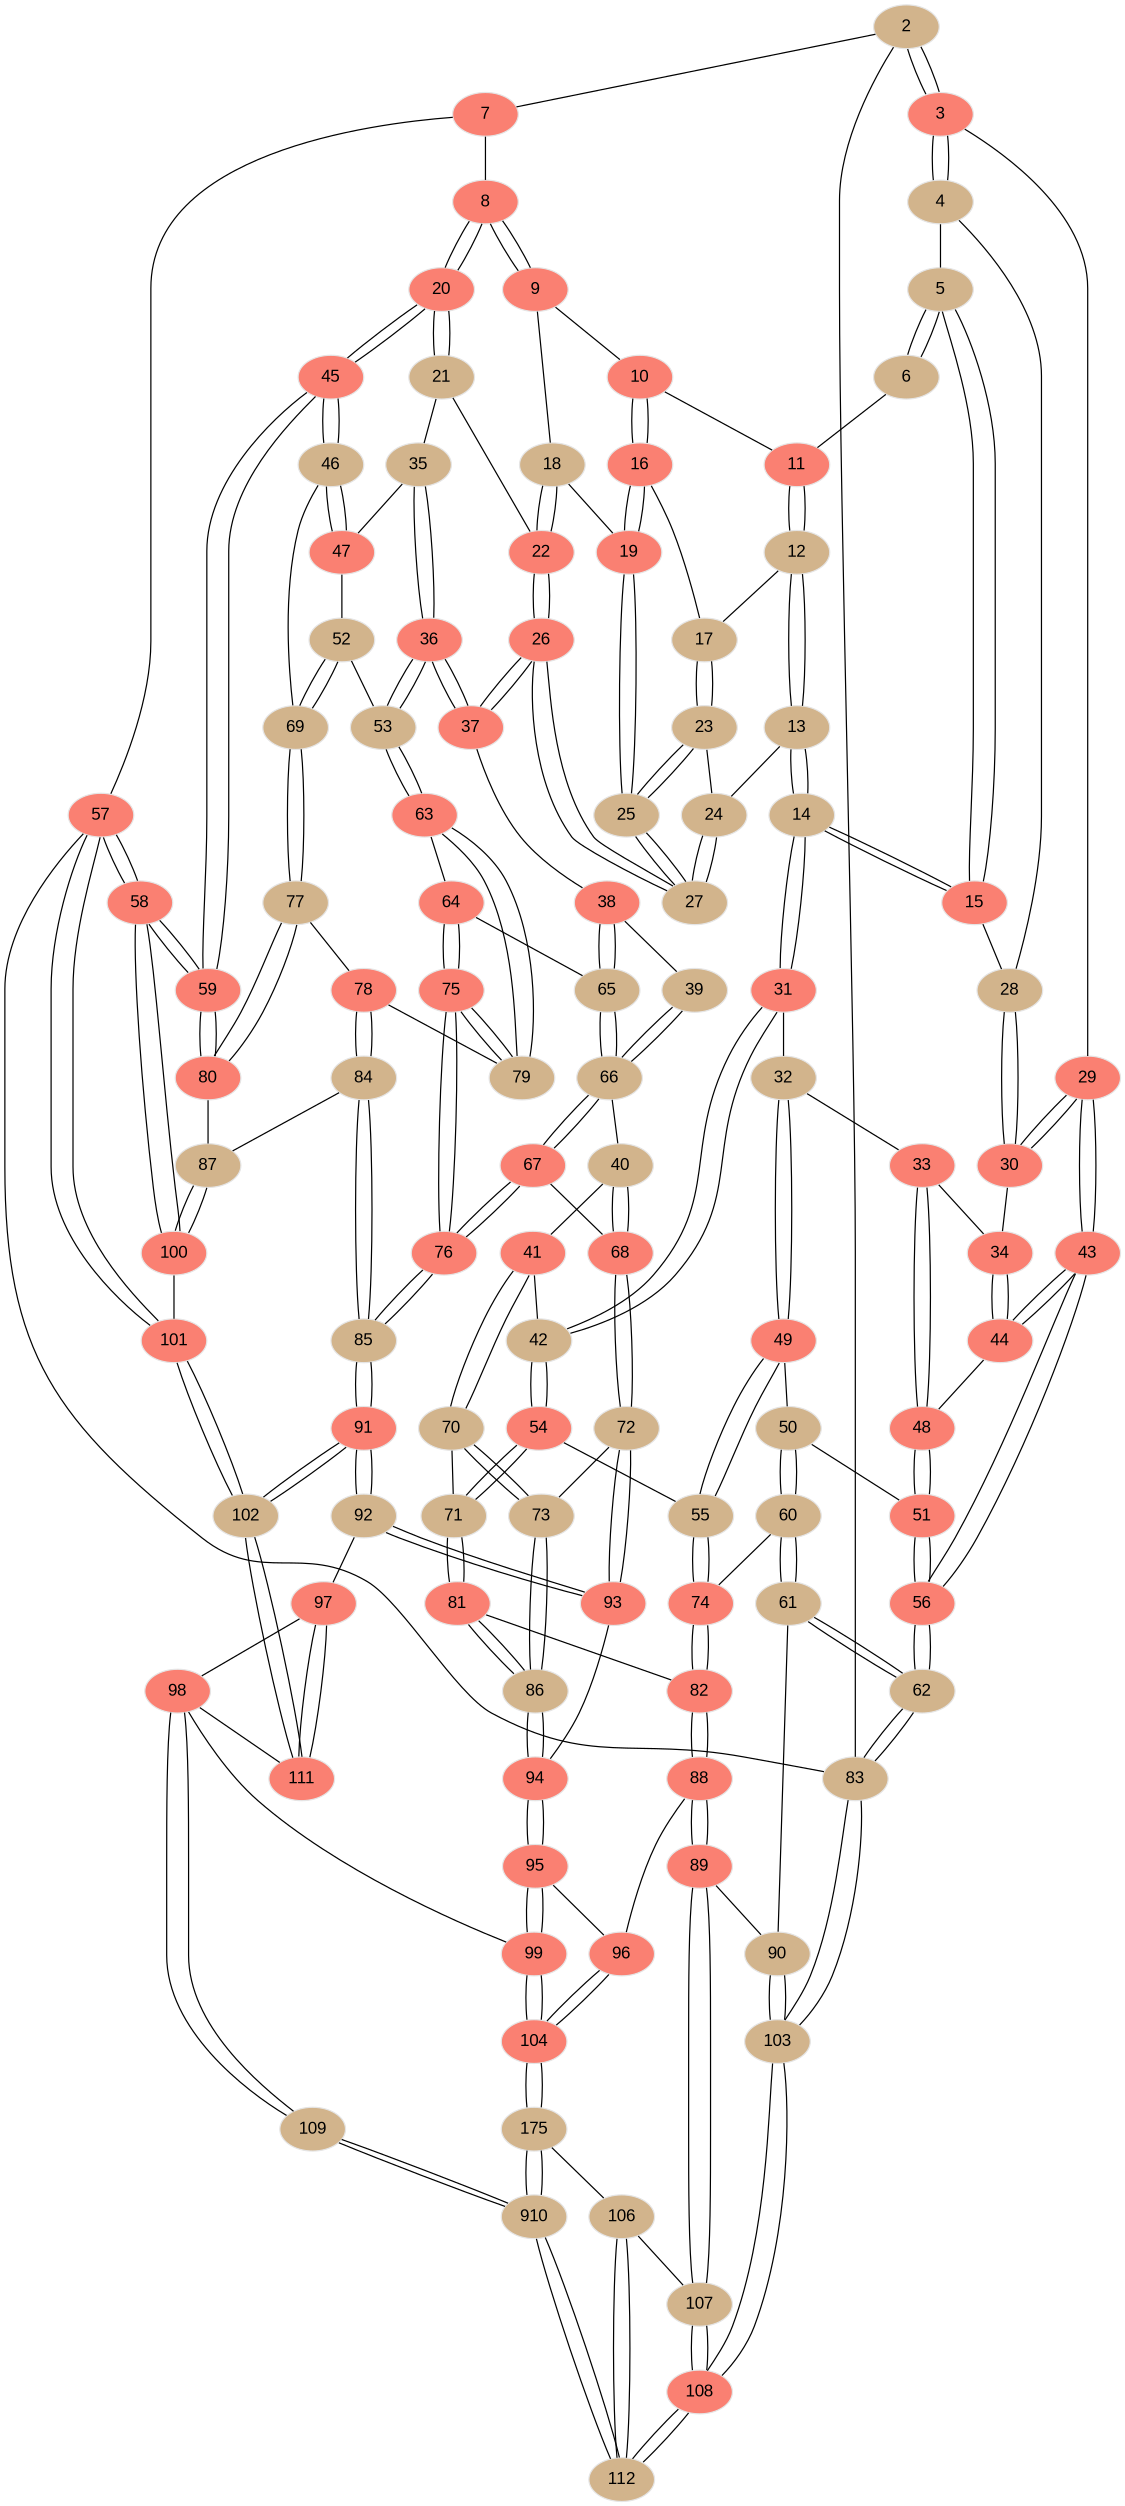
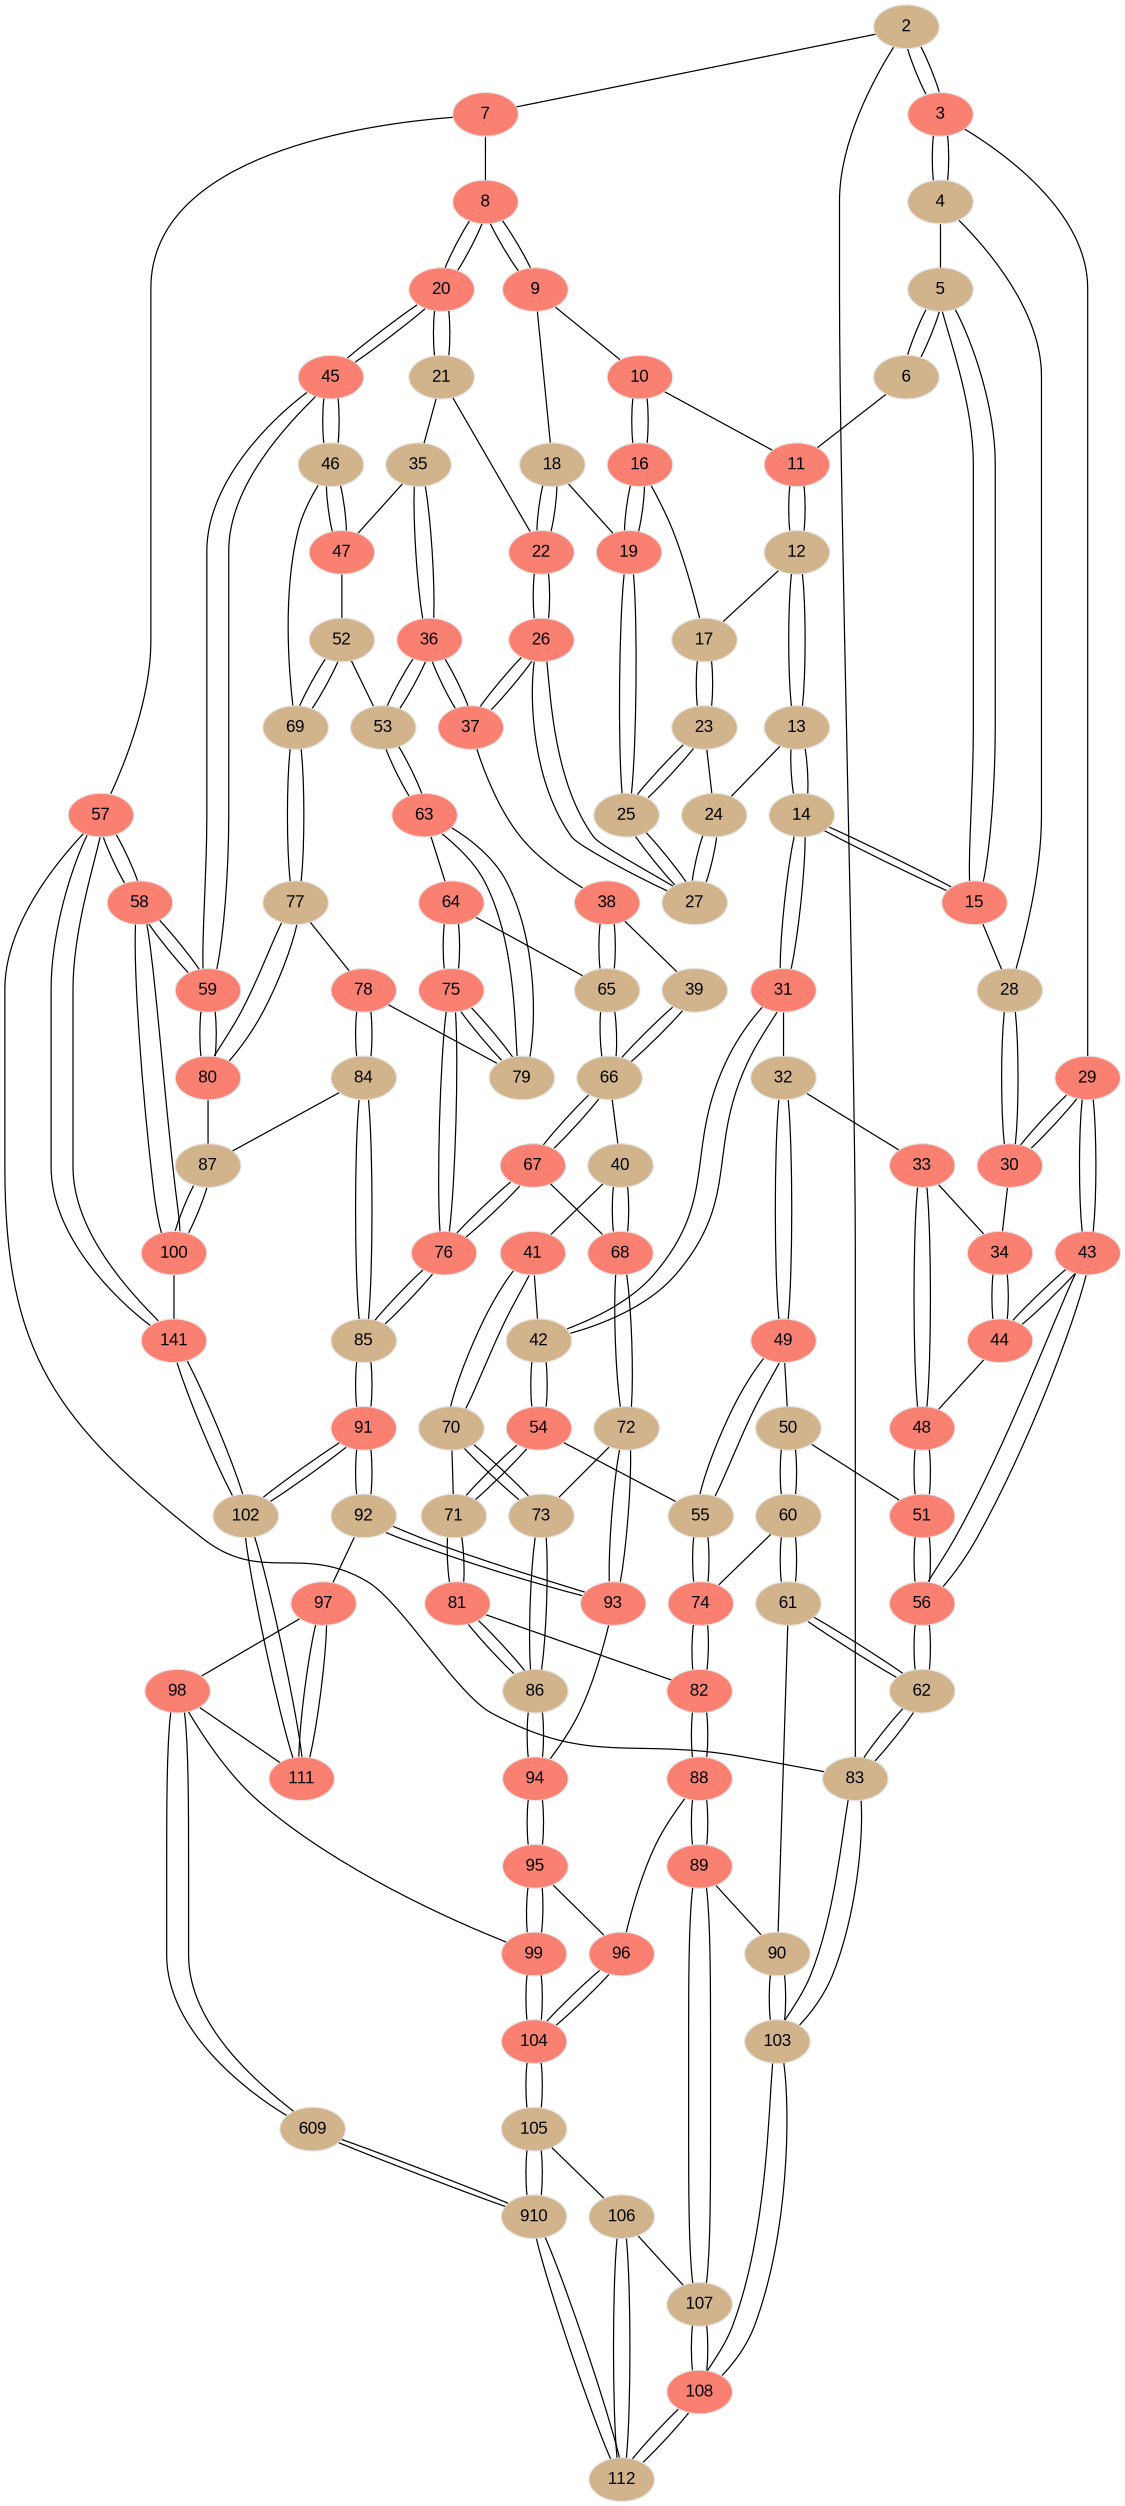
(174, 1341) -> (174, 1341)
(313, 2129) -> (313, 2129)
(534, 2129) -> (534, 2129)
